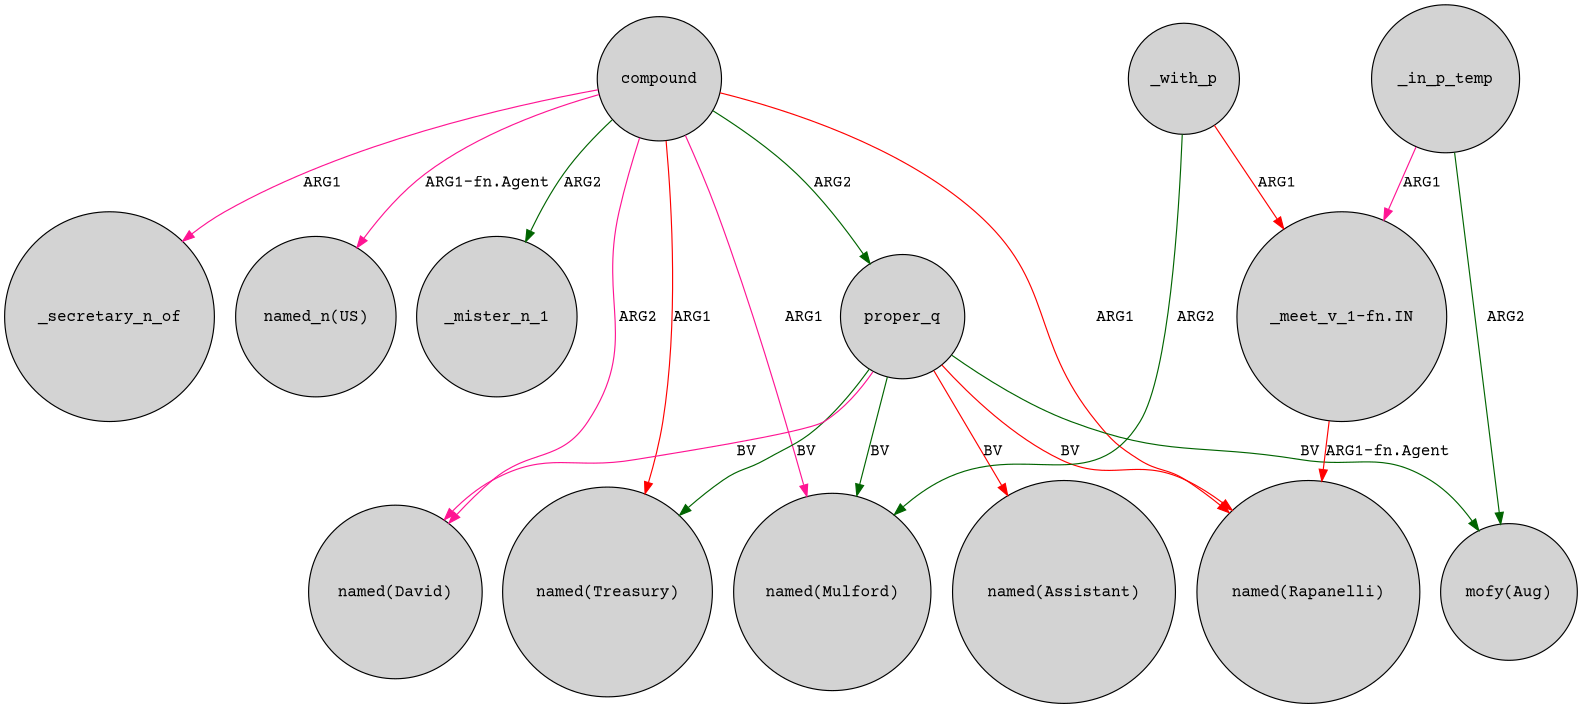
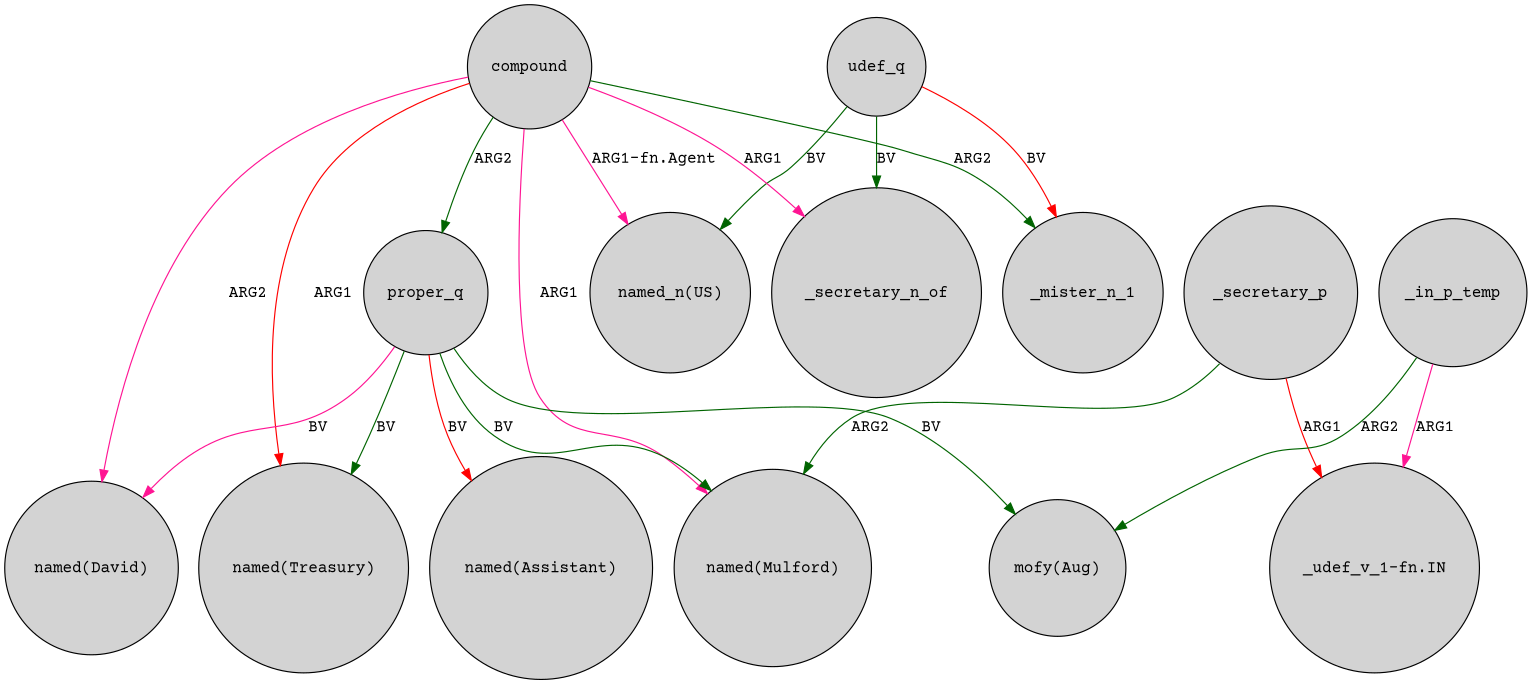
none -> (877, 67)
(1184, 79) -> (1271, 293)
(1342, 317) -> (1375, 568)
(1308, 592) -> none
